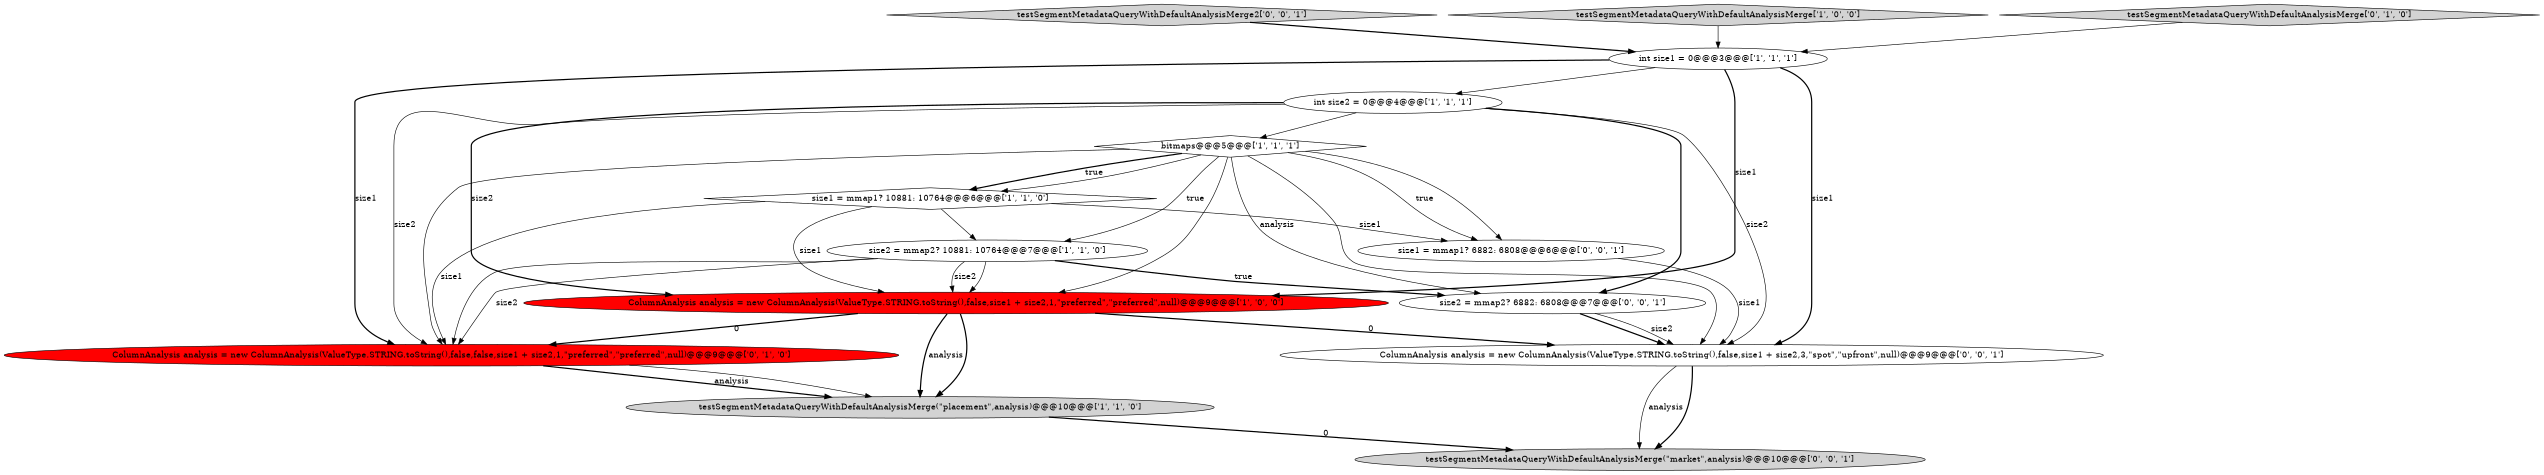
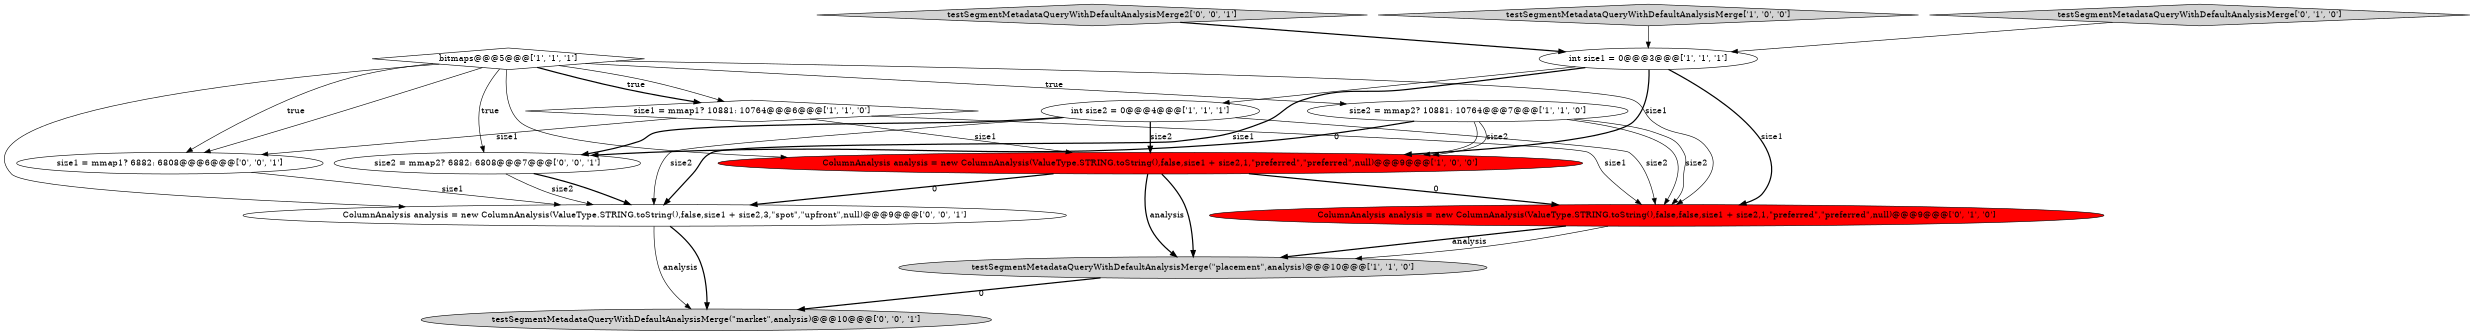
(1311, 125) -> none
(956, 222) -> none
(1277, 225) -> (491, 111)
(1244, 277) -> (1337, 137)
